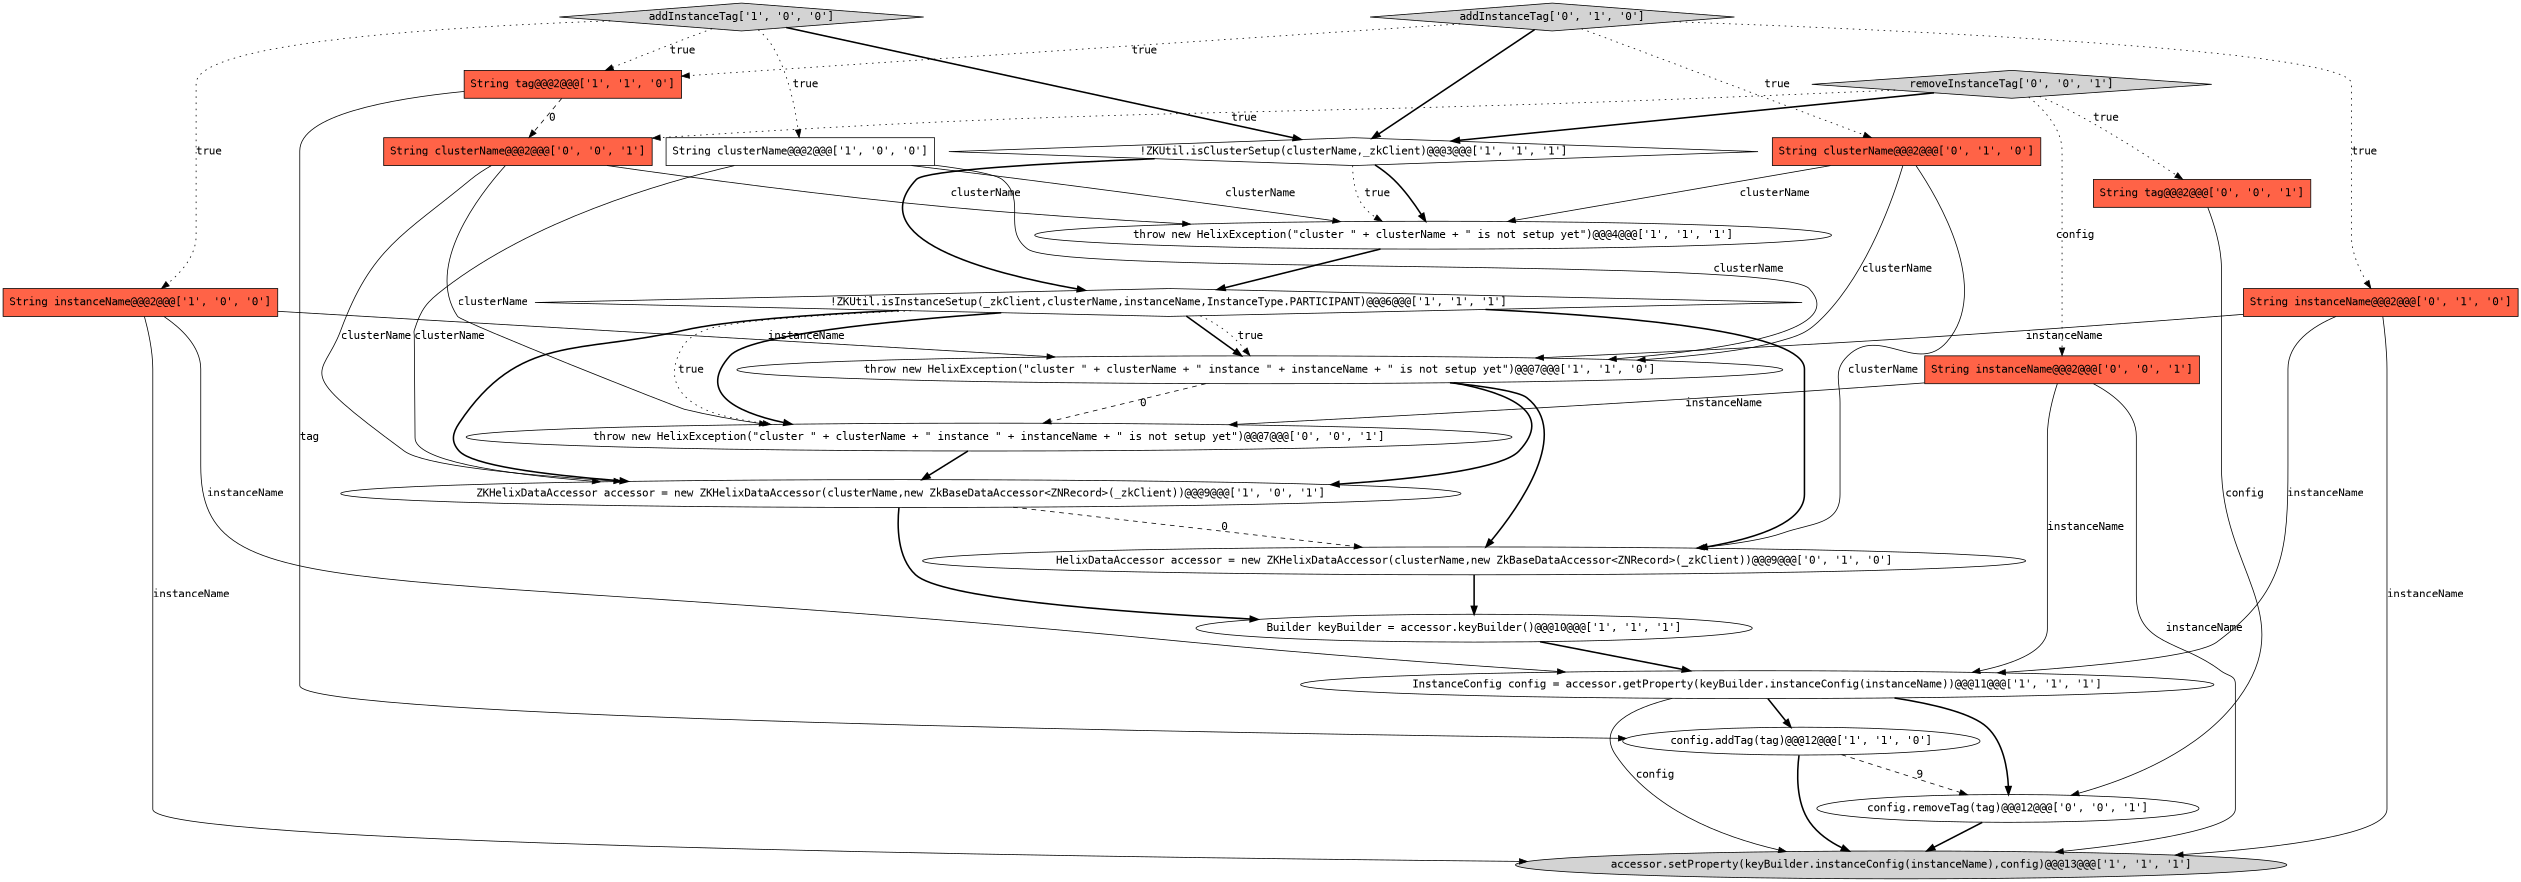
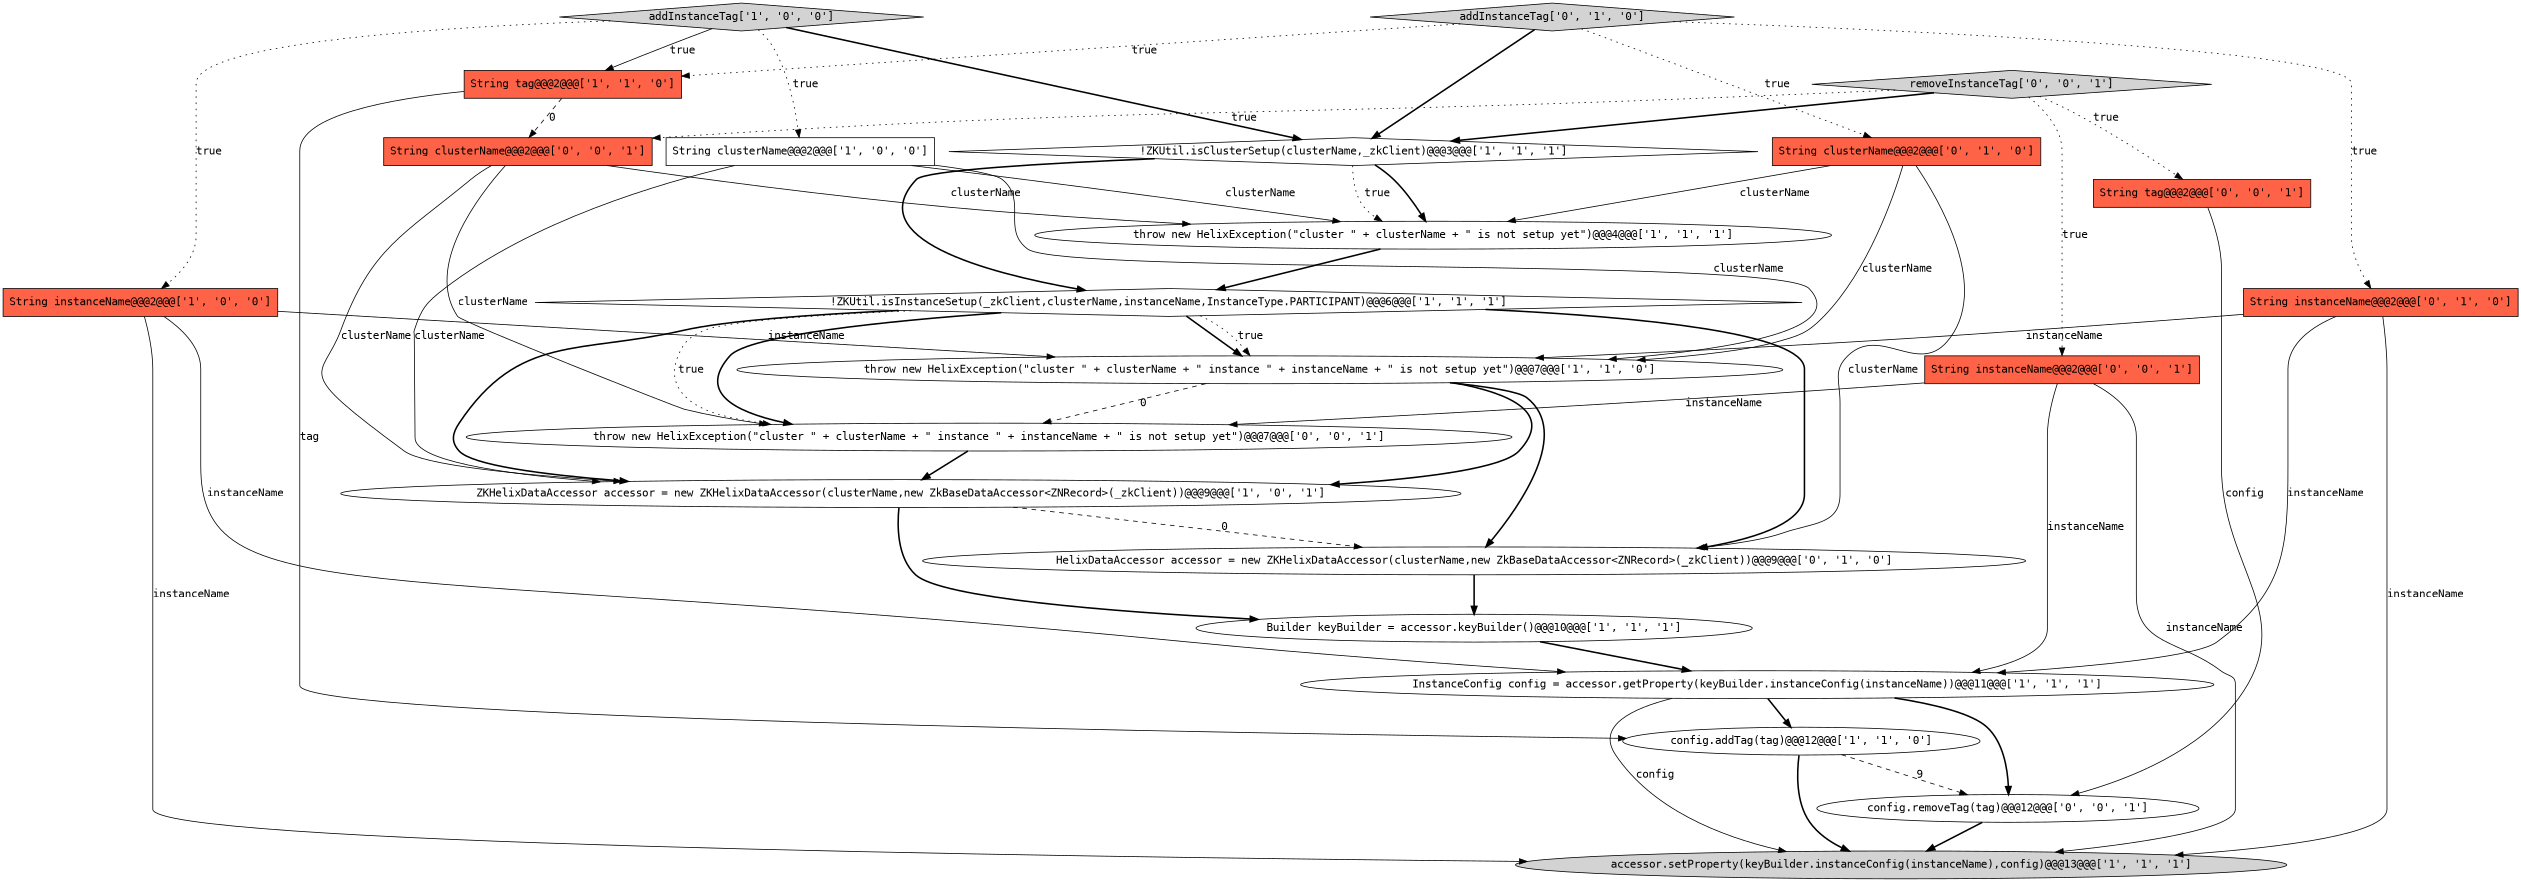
(662, 48) -> (662, 48)
(2075, 235) -> (2075, 235)
